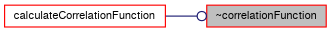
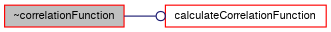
(181, 16) -> (140, 16)
